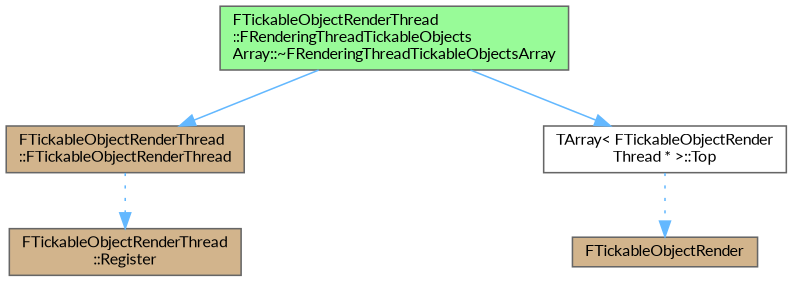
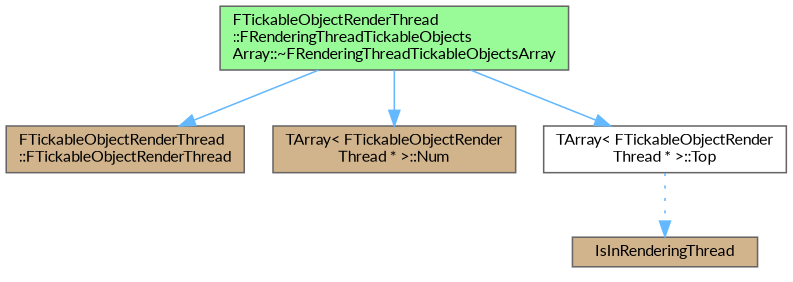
none -> (394, 149)
(125, 252) -> none
(665, 252) -> (665, 252)
